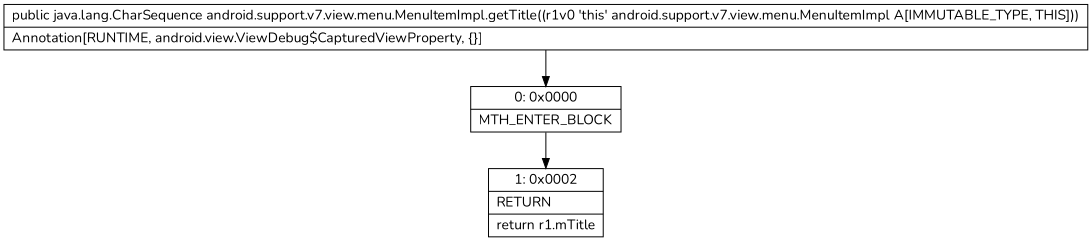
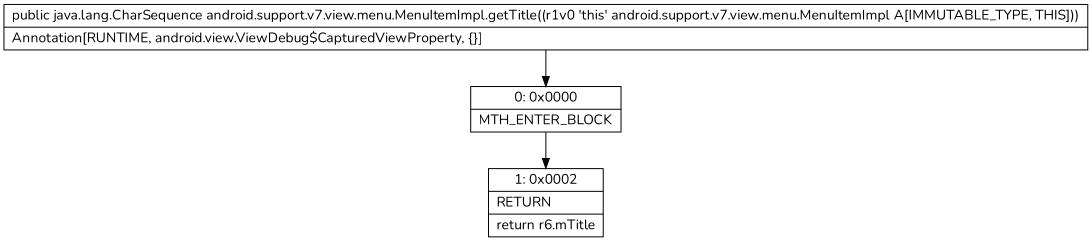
(546, 225) -> (546, 225)
